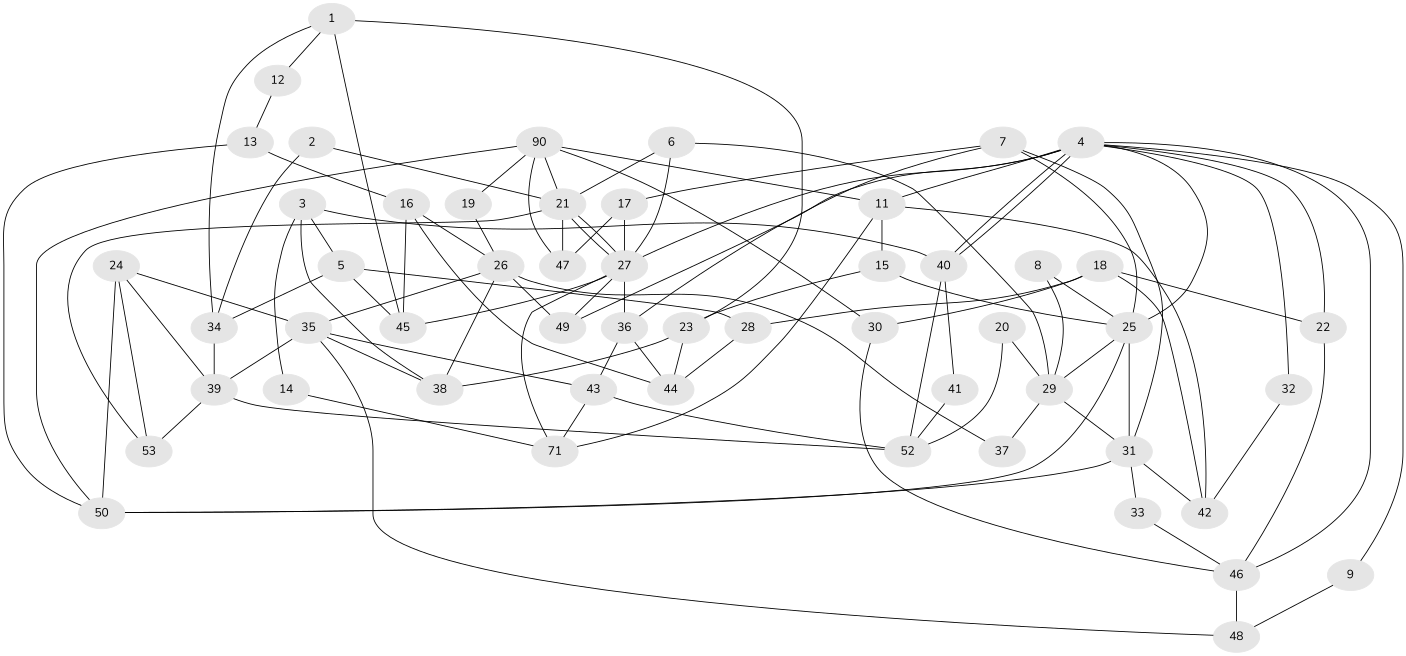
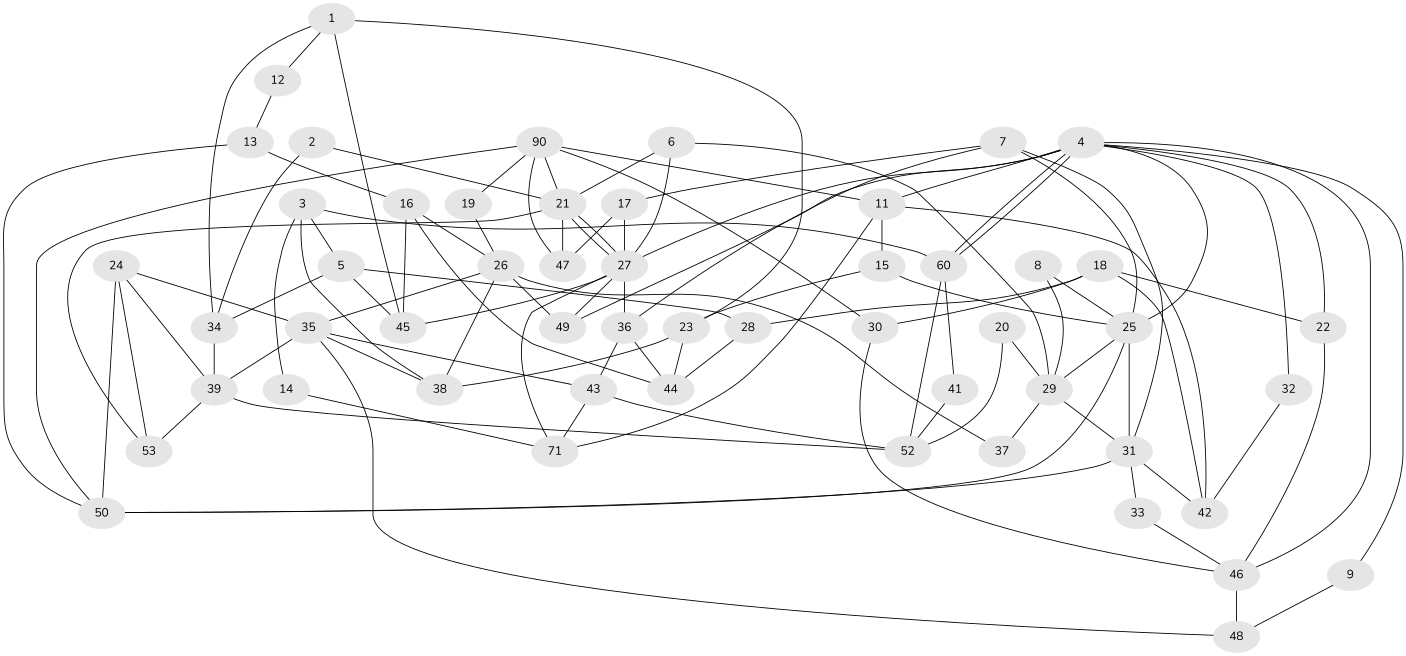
(944, 266) -> (944, 266)
